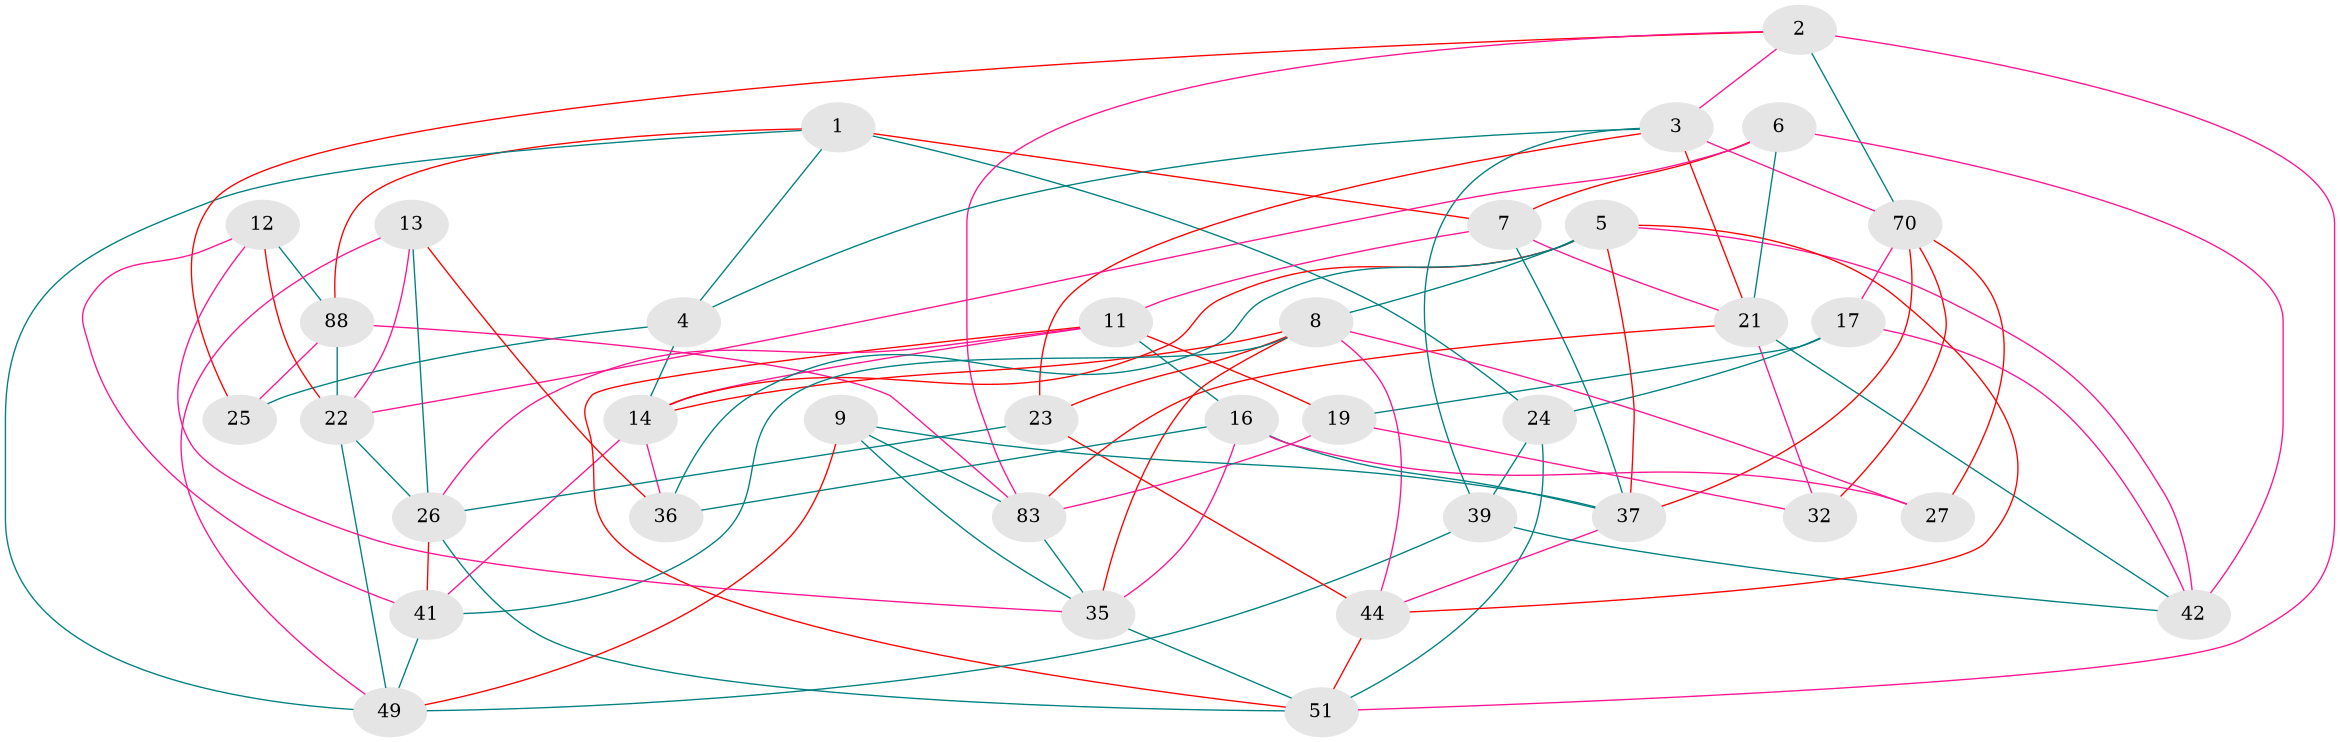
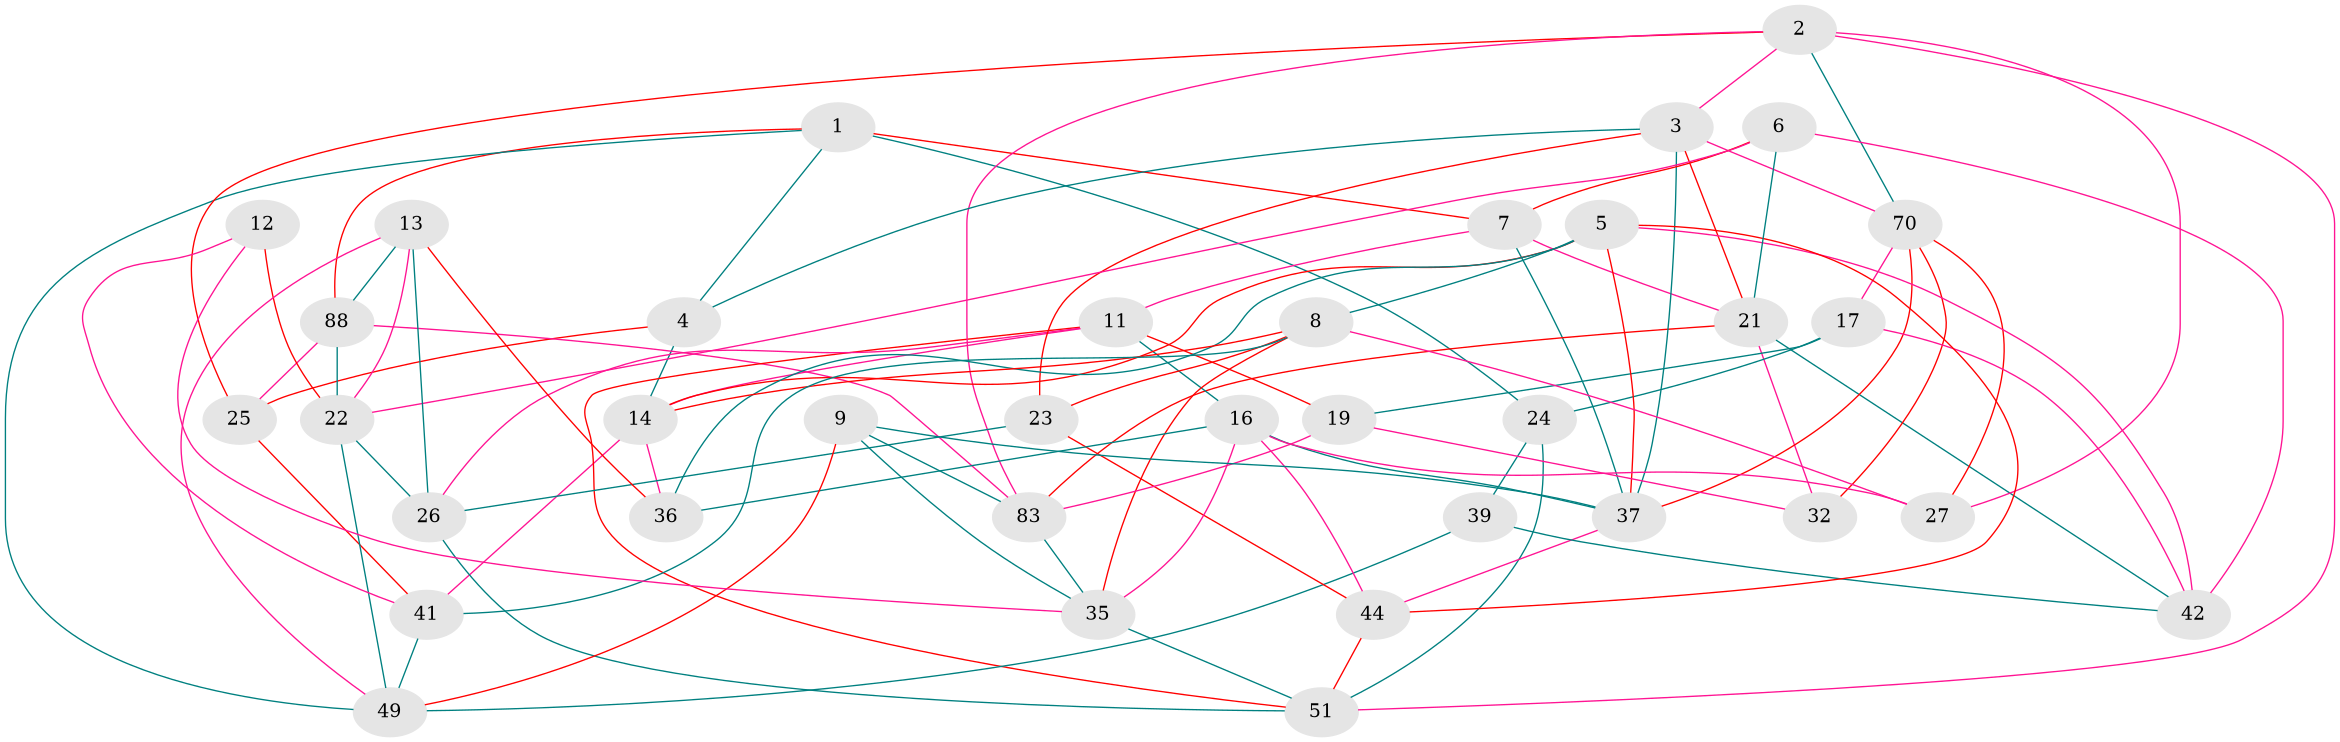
none -> (2177, 208)
(1434, 246) -> (1669, 315)
(298, 271) -> (374, 274)
(455, 355) -> (455, 355)
(1401, 457) -> (1318, 512)
(428, 566) -> (329, 513)
